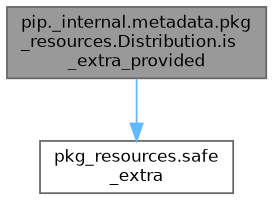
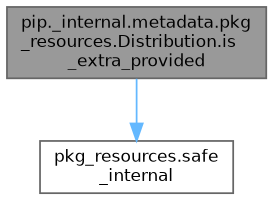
(137, 167) -> (137, 167)
